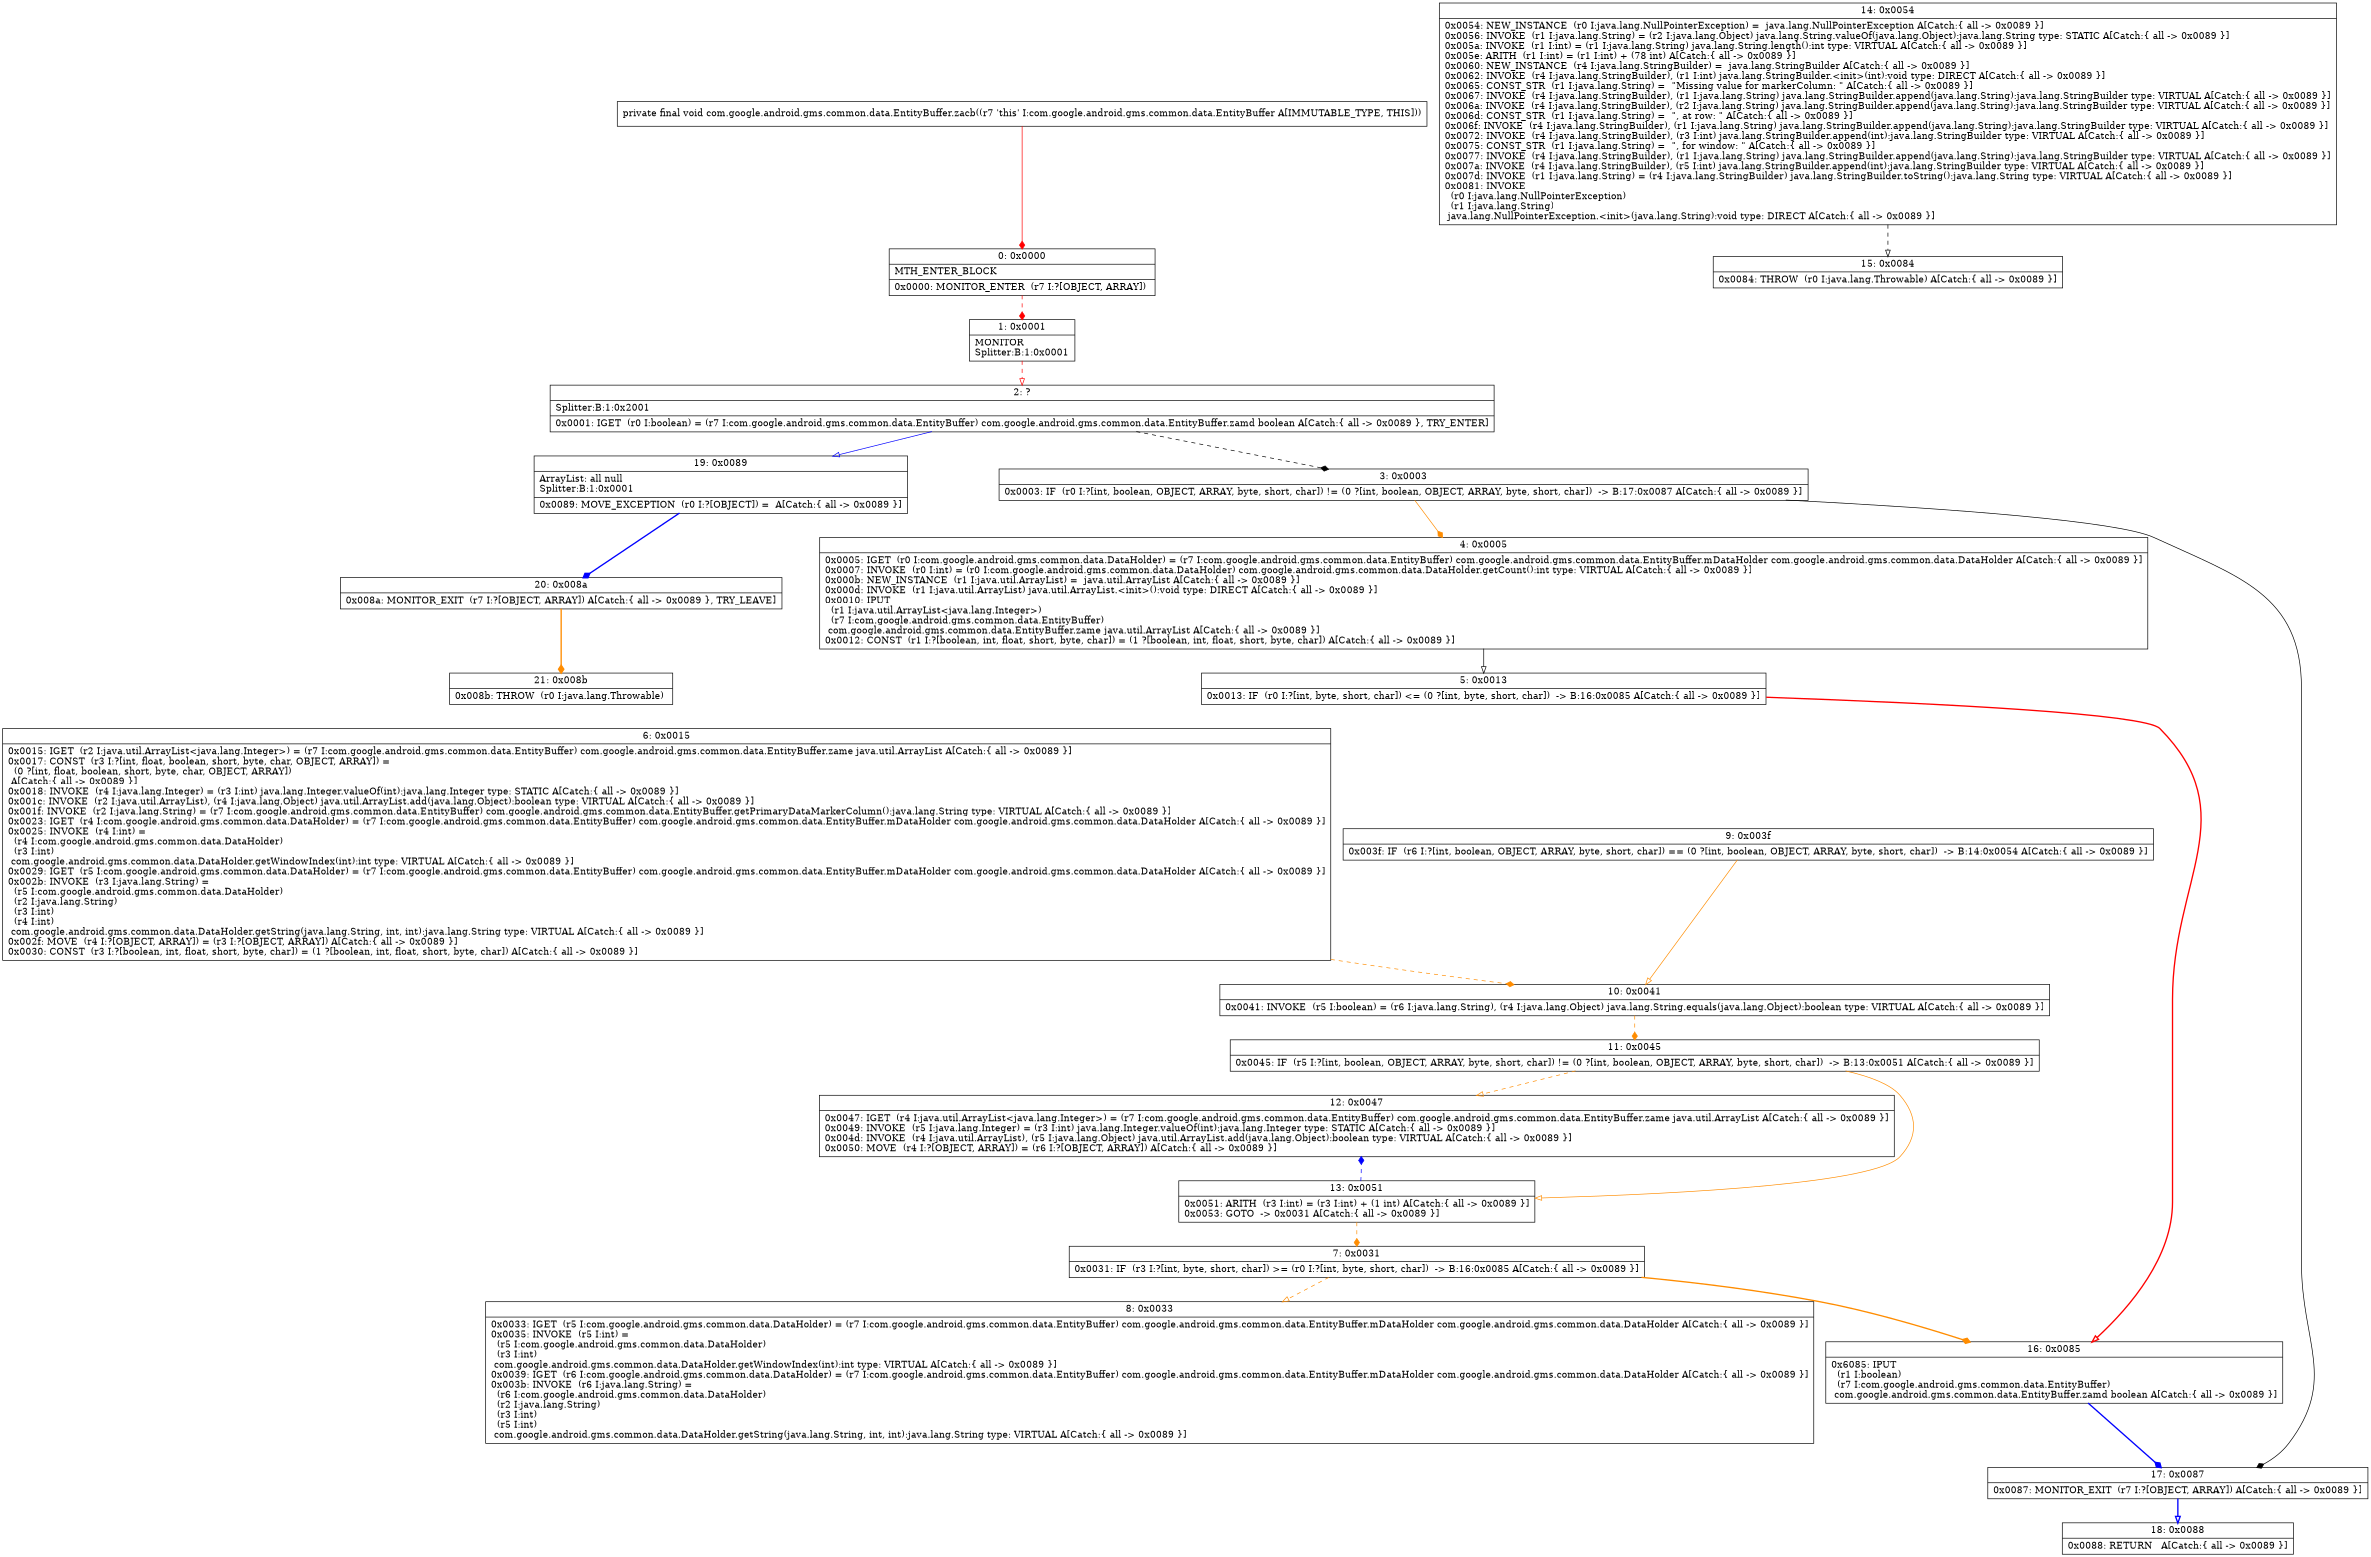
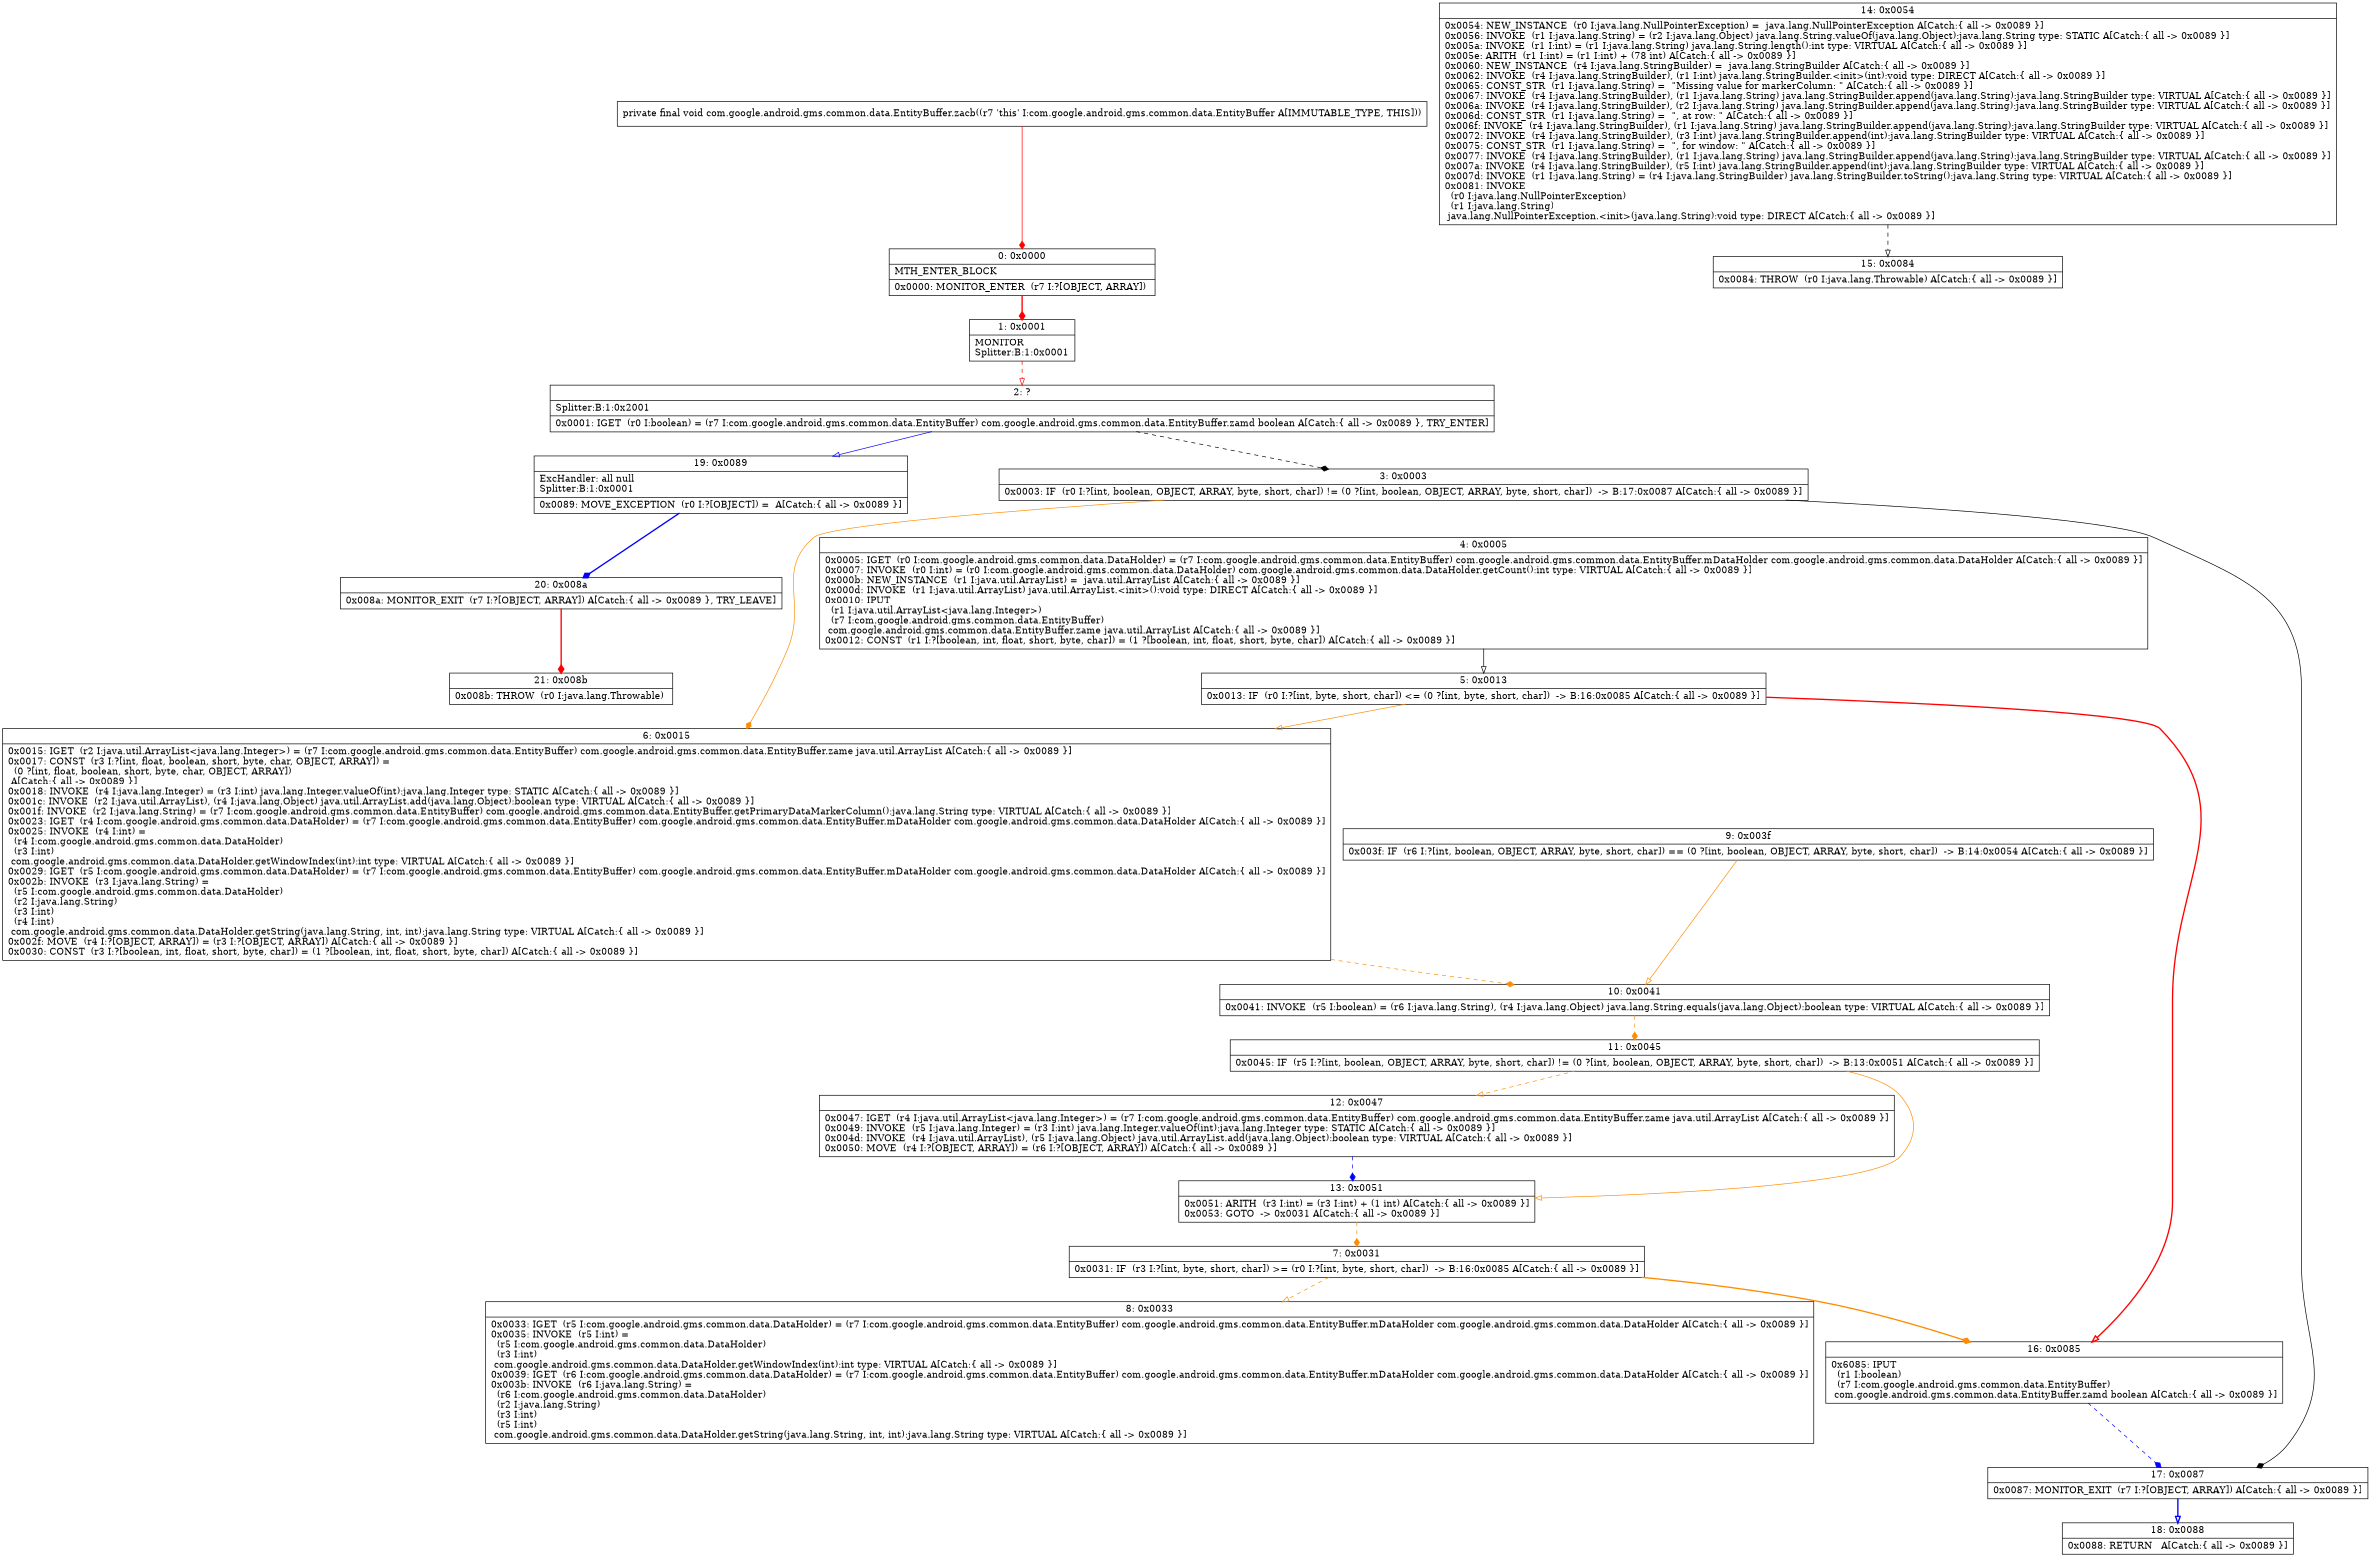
(1022, 304) -> (1022, 304)
(581, 479) -> (587, 479)
(1426, 516) -> (889, 523)
(561, 637) -> (561, 637)
none -> (1344, 716)
(1361, 1173) -> (1352, 1165)
(2122, 1433) -> (2122, 1433)
